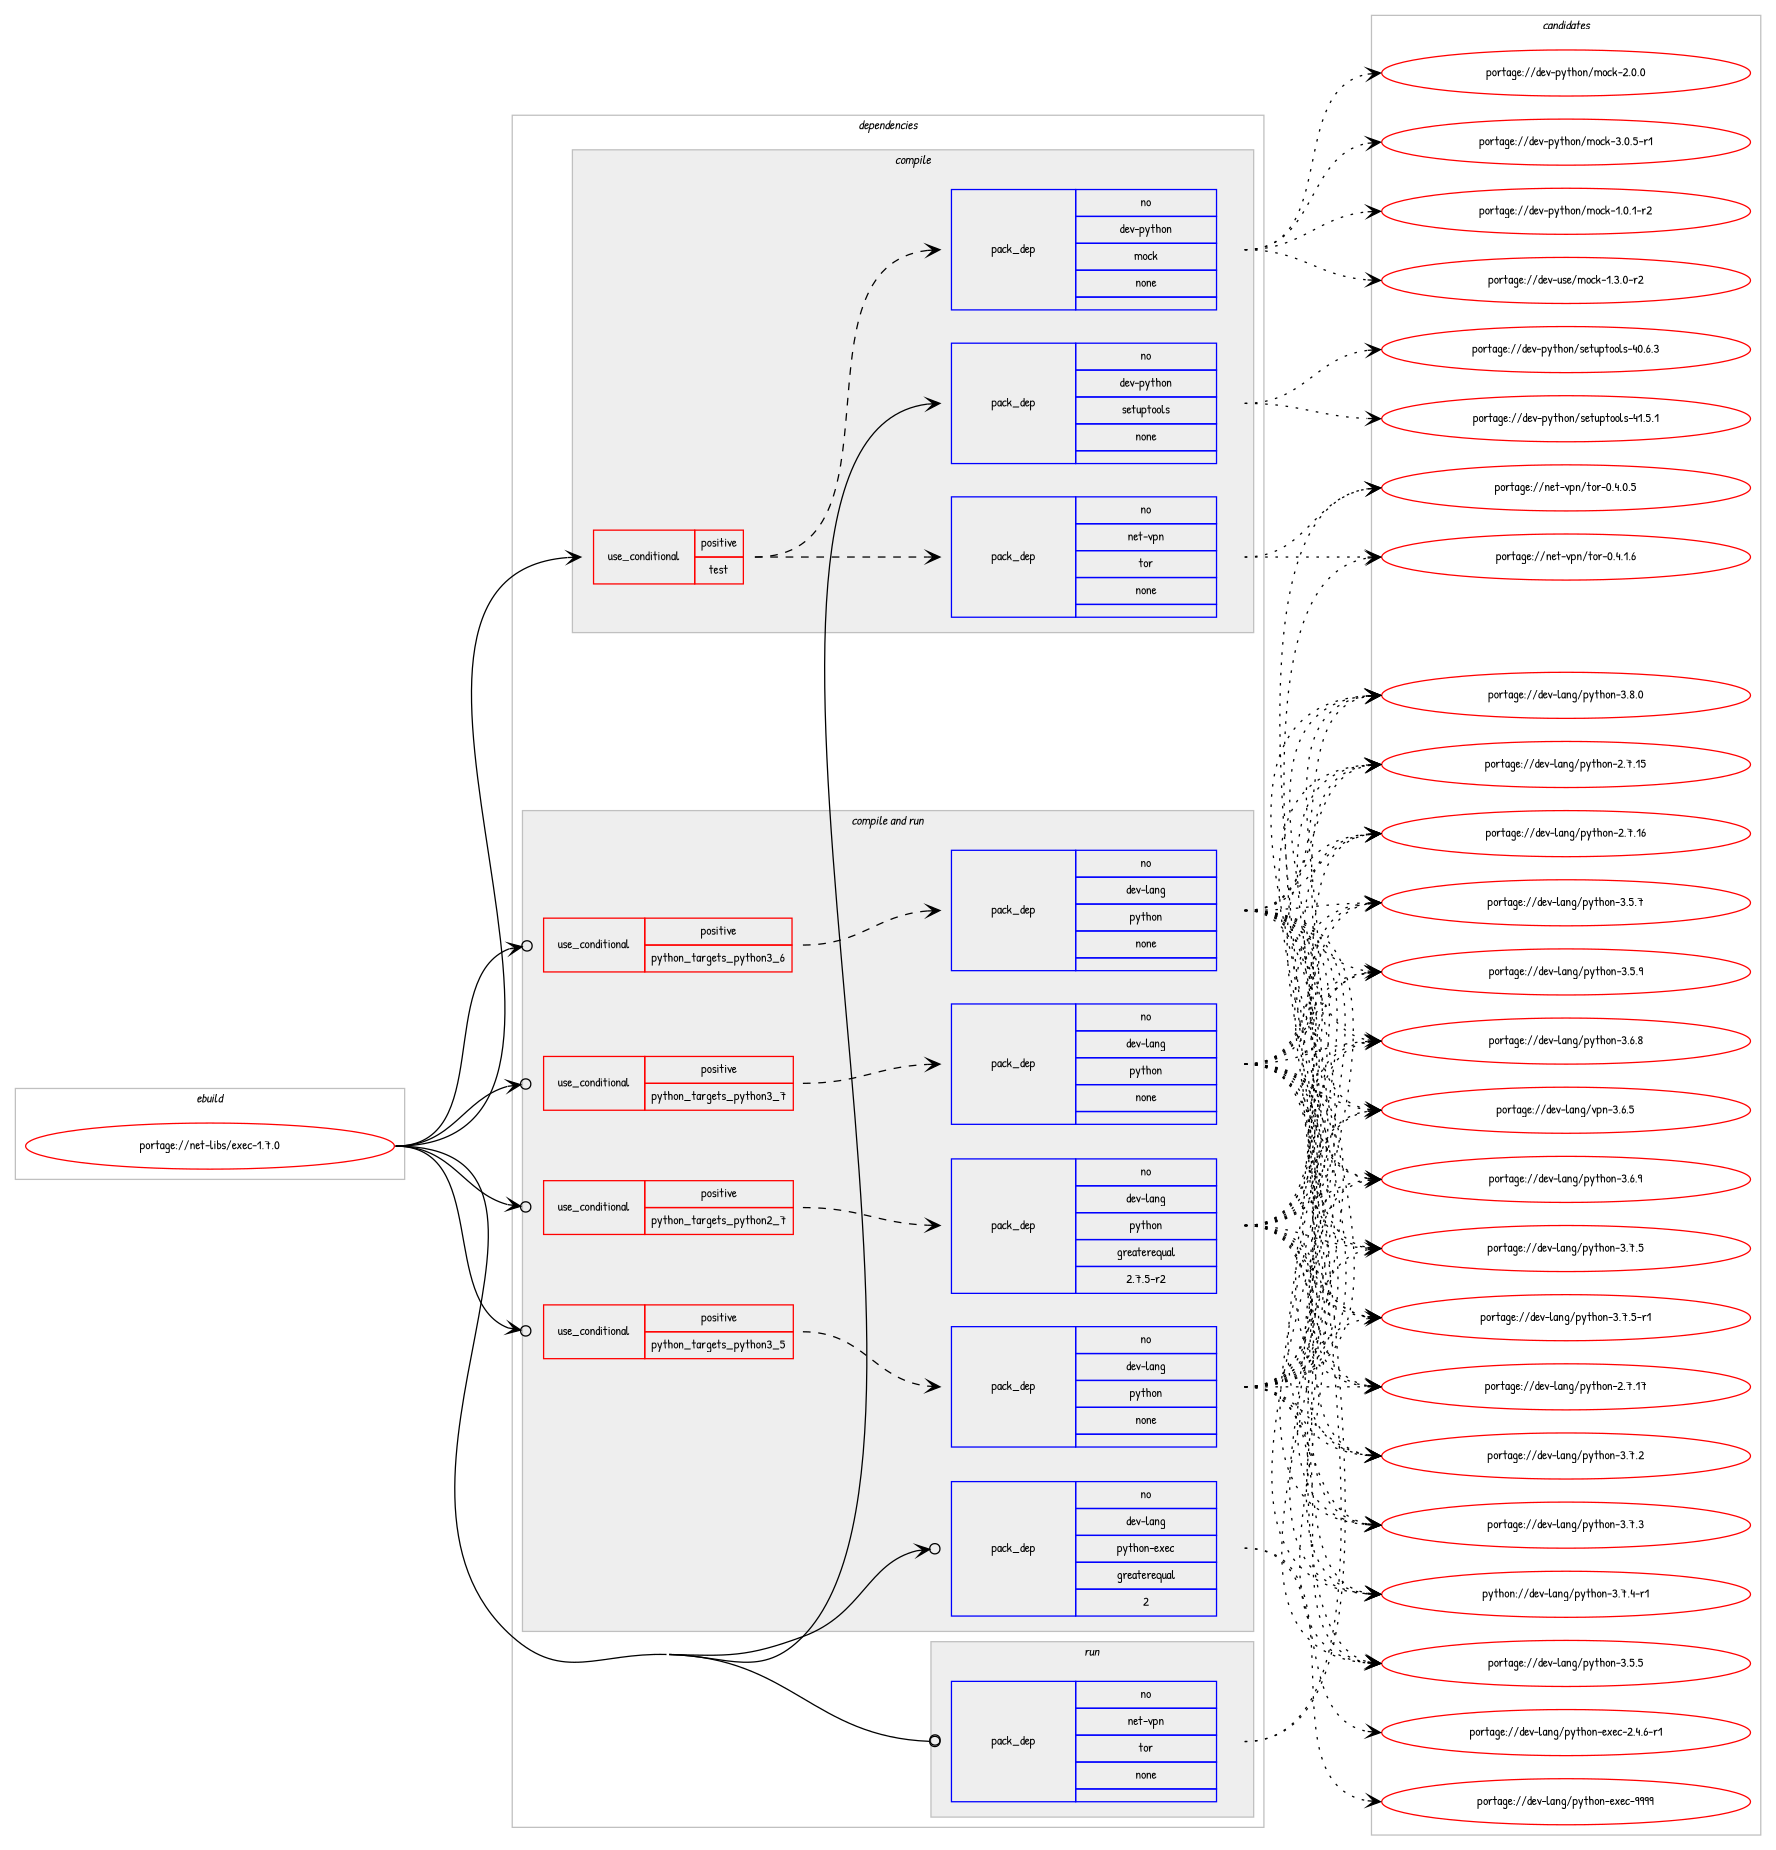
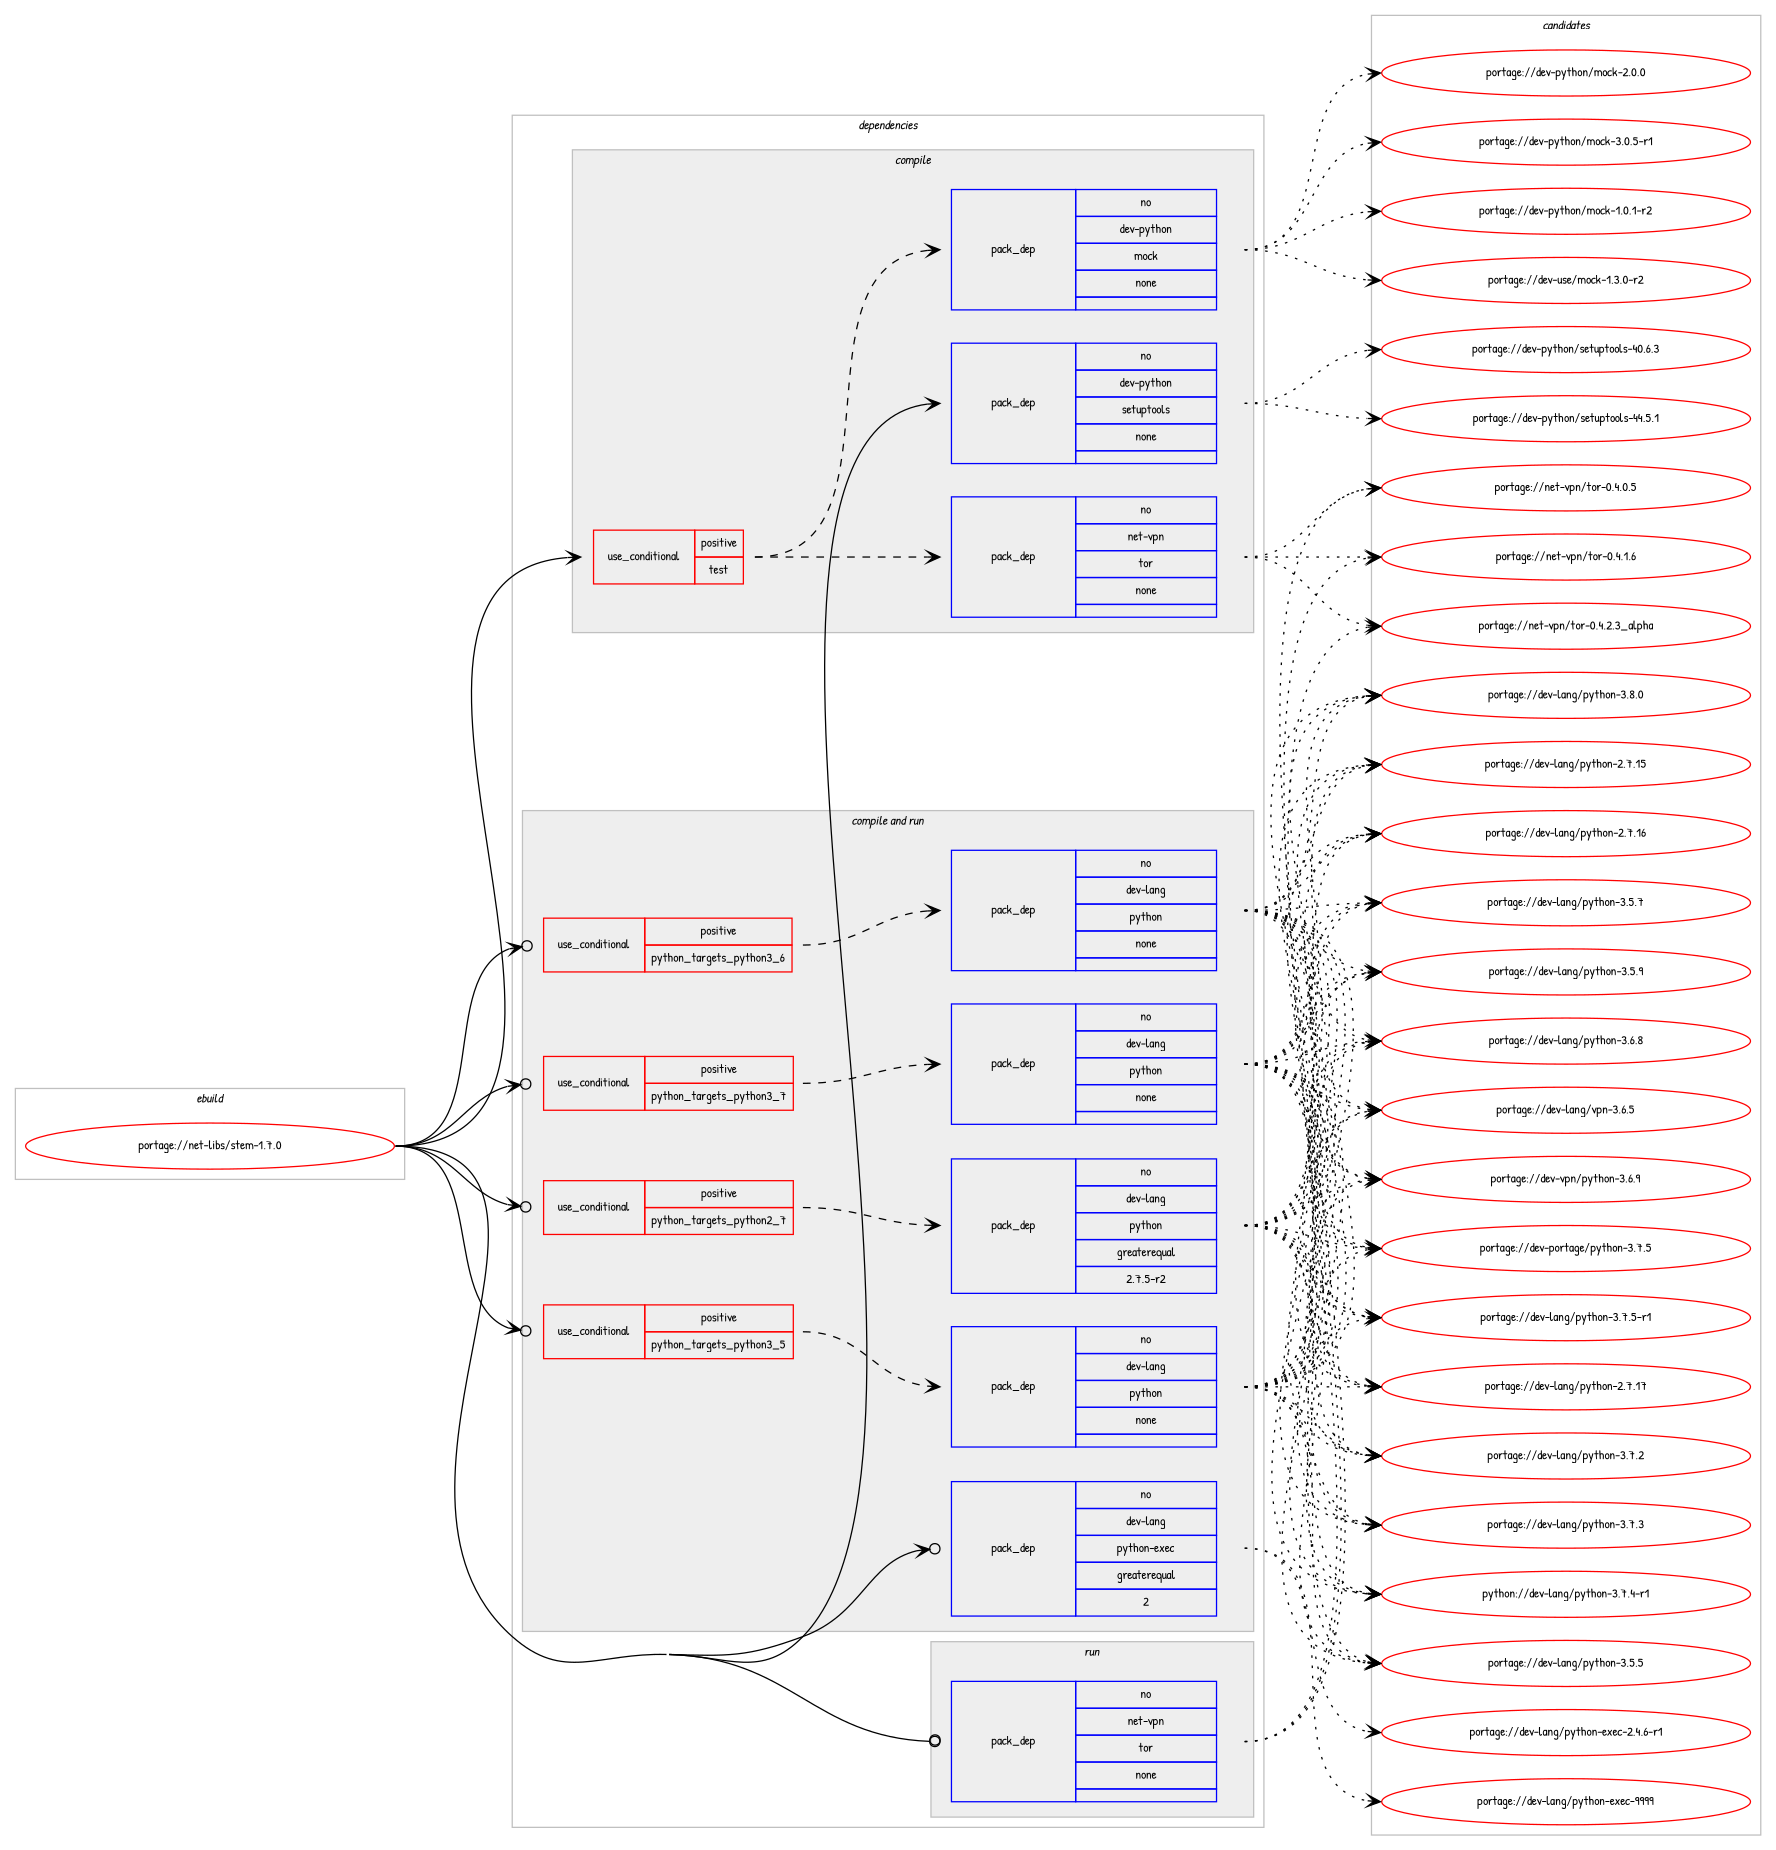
(1566, 419) -> (1566, 419)
none -> (1566, 626)
(210, 1146) -> (210, 1146)
(1566, 1179) -> (1566, 1179)
(1566, 1249) -> (1566, 1249)
